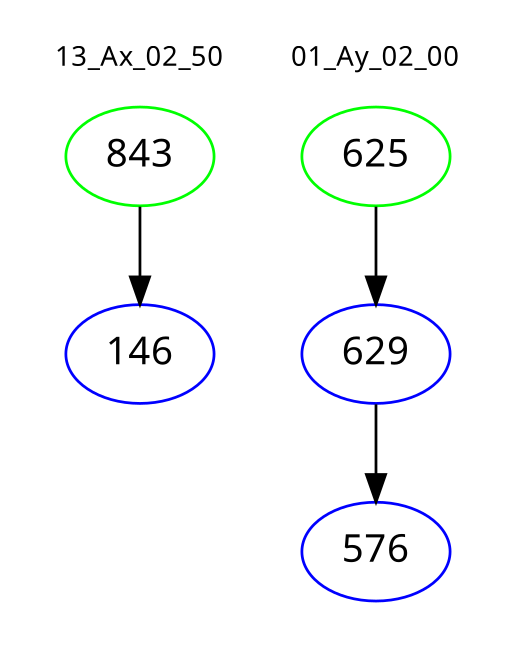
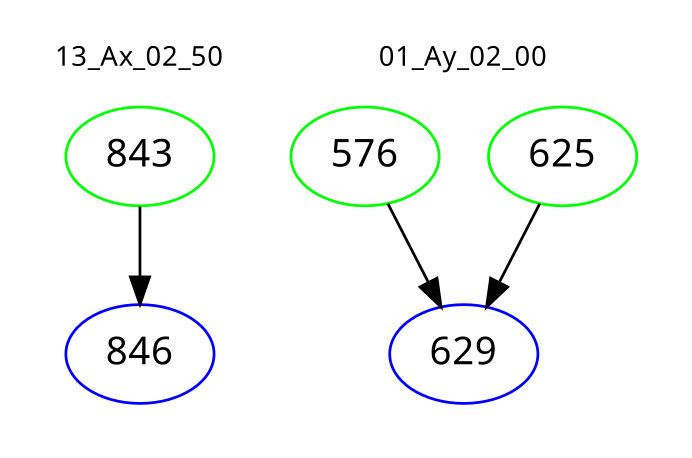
(140, 354) -> (140, 354)
(376, 439) -> (408, 243)
(376, 552) -> (365, 156)
